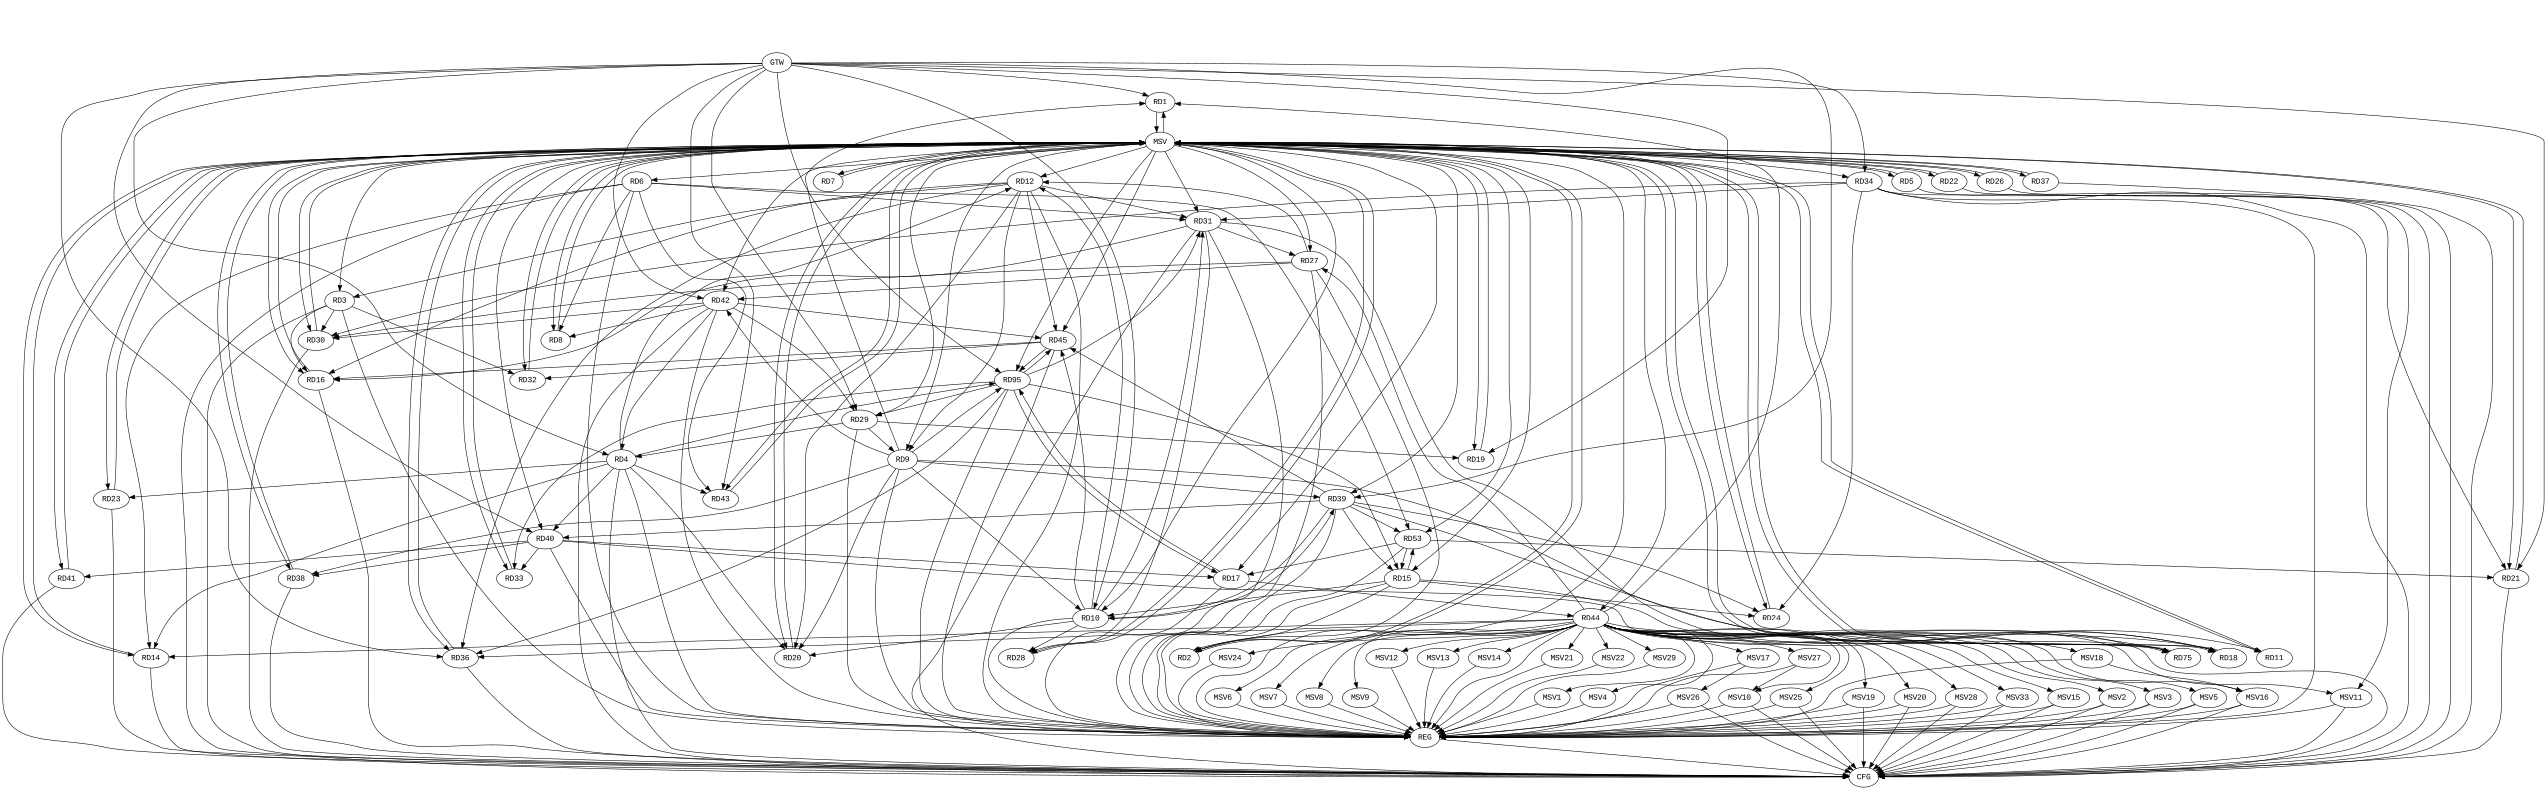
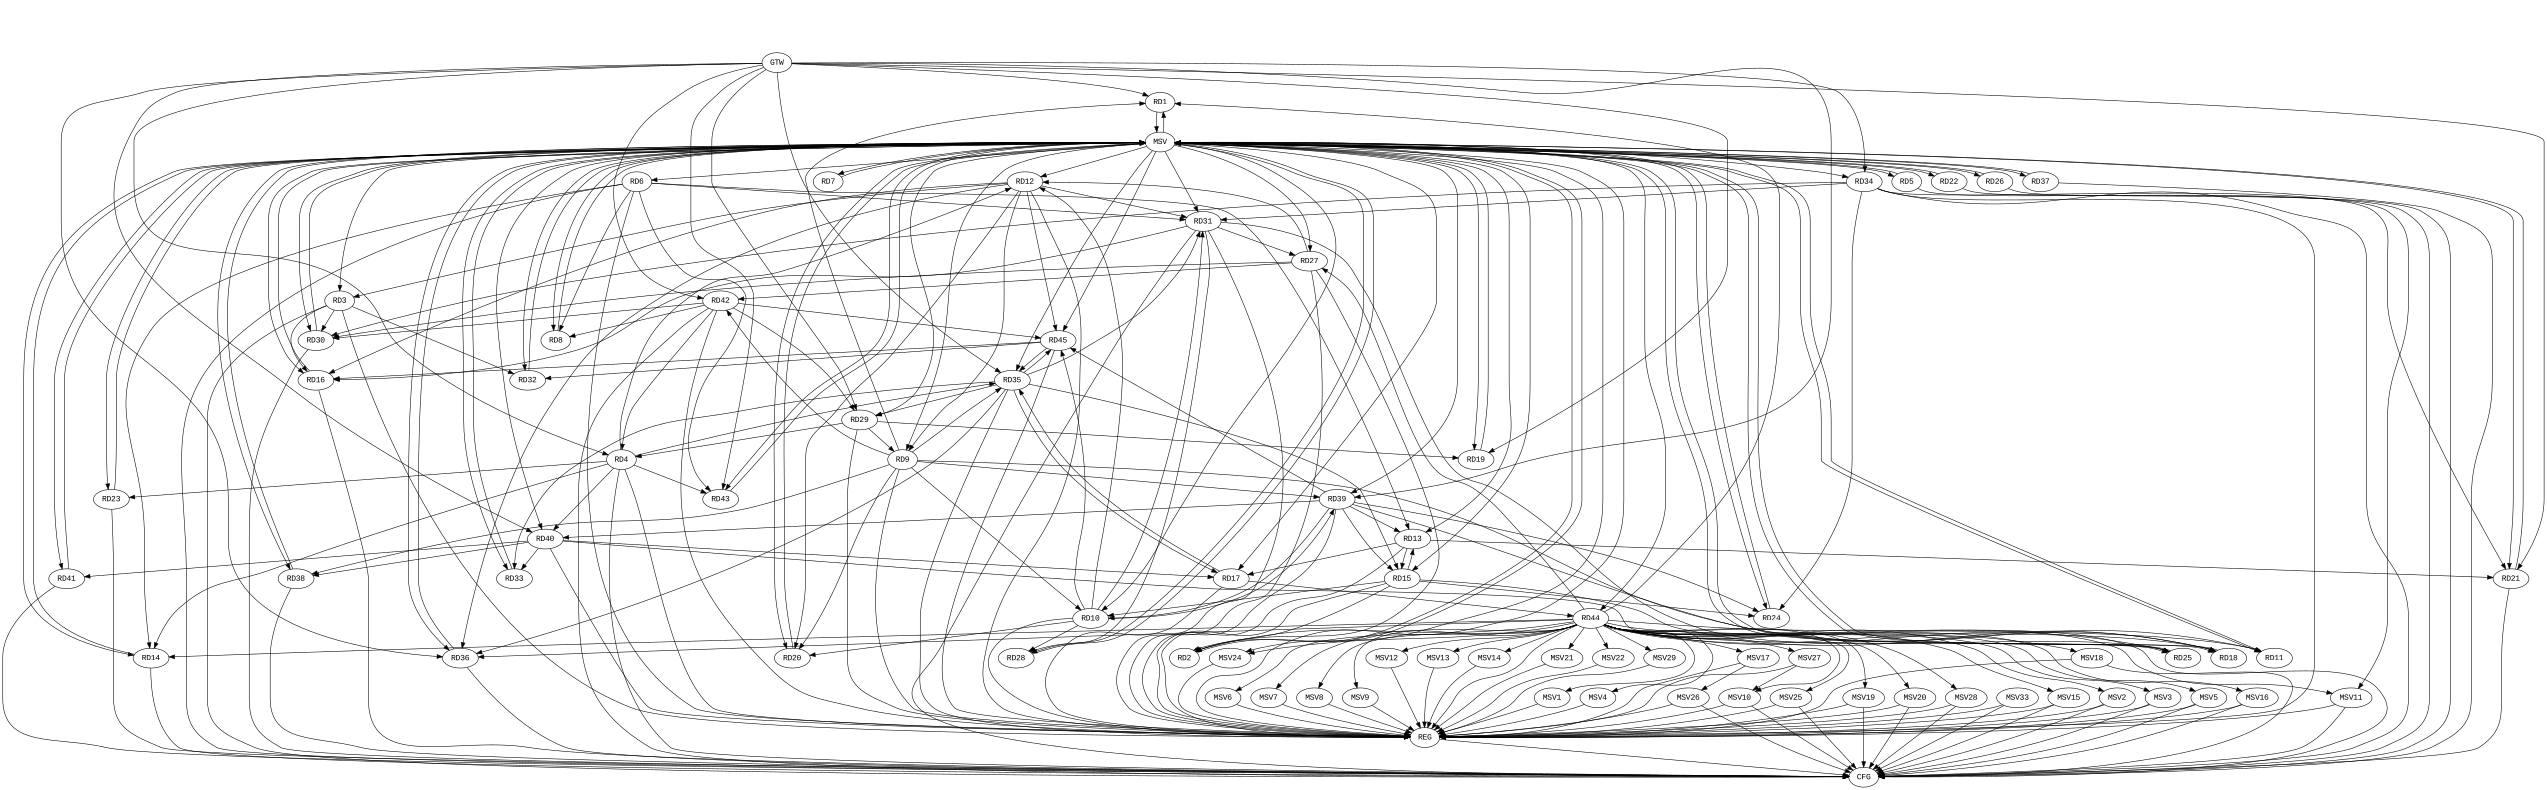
(905, 156) -> (1603, 341)
(1106, 239) -> none
(1012, 380) -> (1012, 380)
(1413, 539) -> (1413, 539)
(712, 558) -> none
(1906, 647) -> (1933, 631)
(2183, 658) -> (2183, 658)
(2146, 674) -> (2196, 749)
